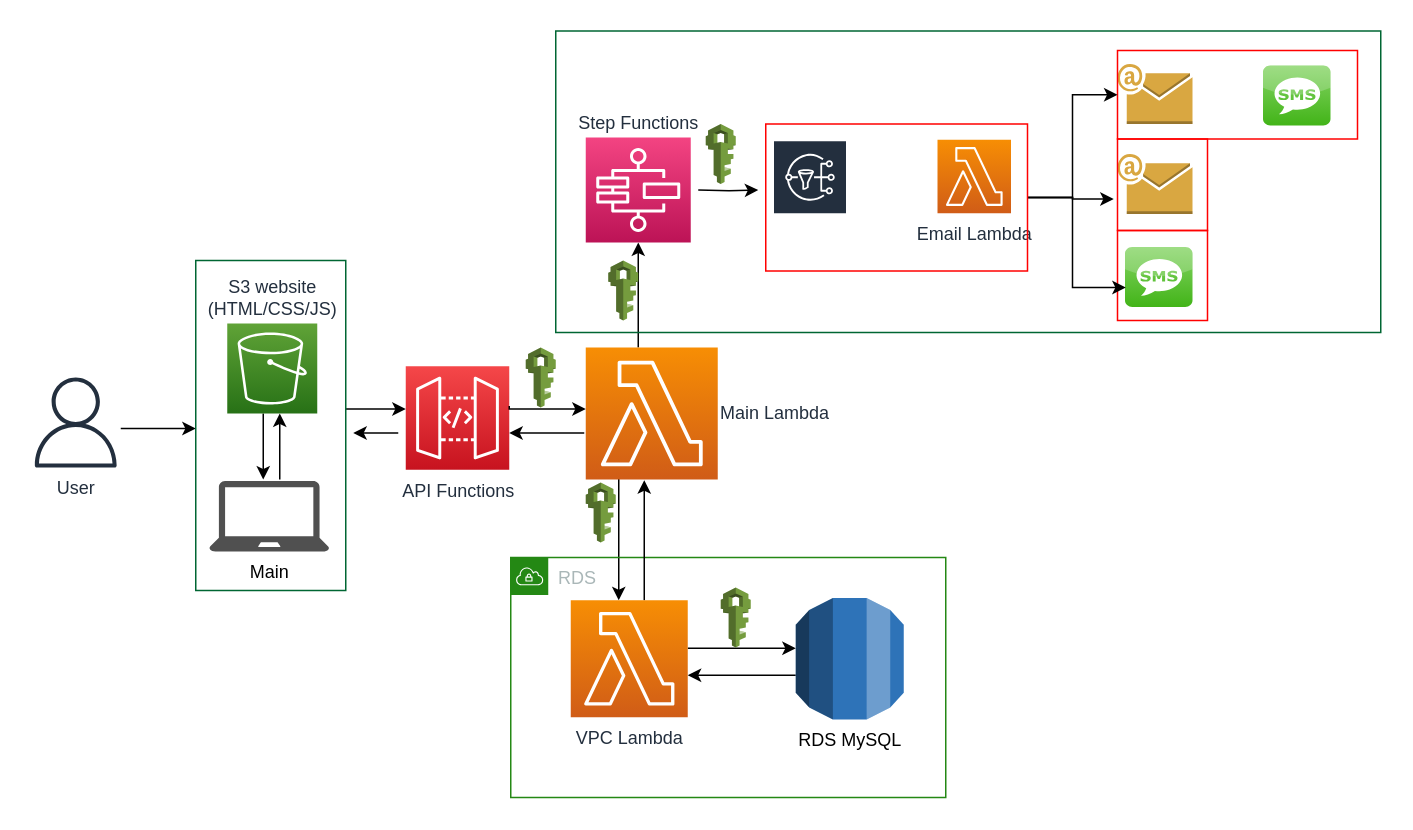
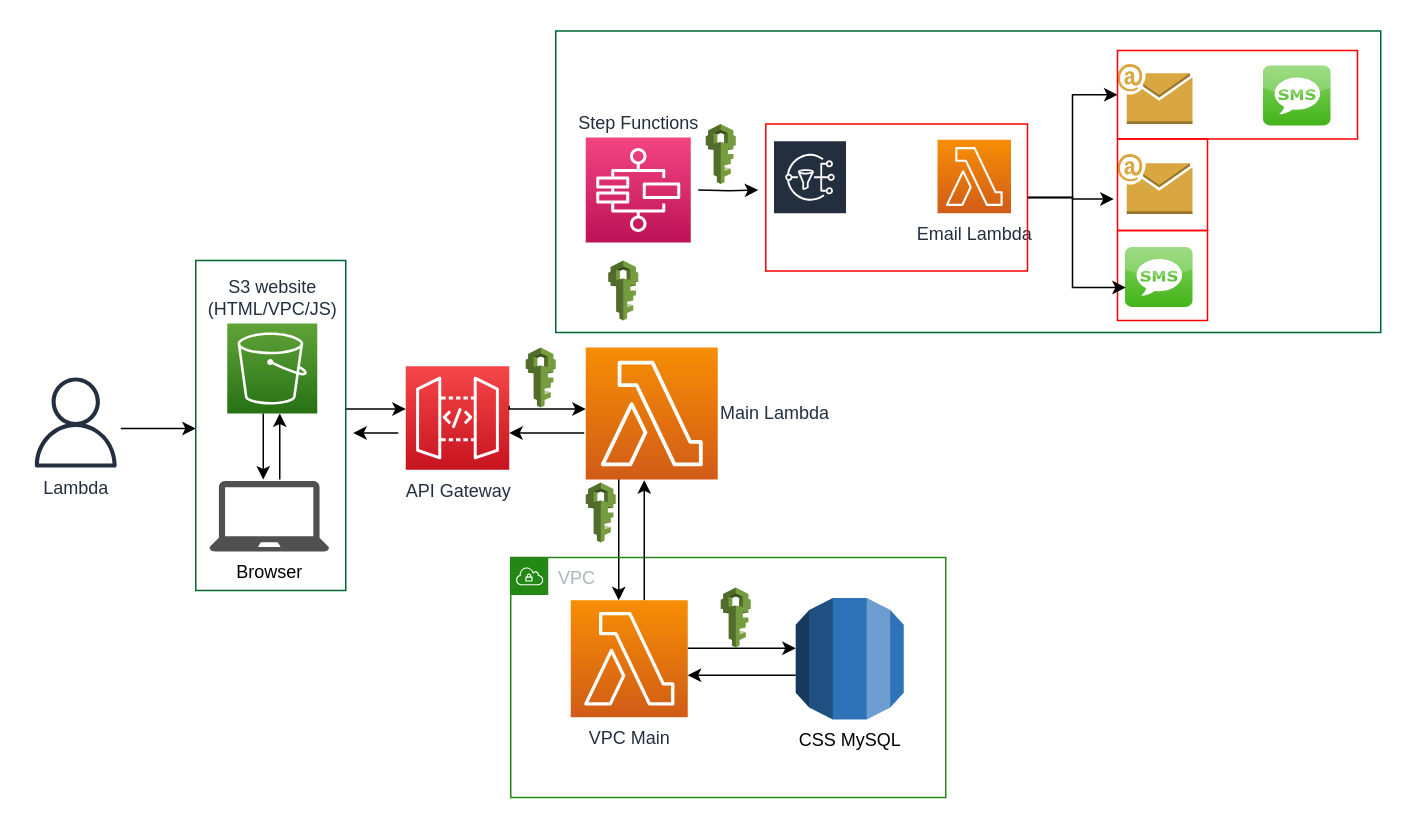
(273, 297) -> (273, 297)
(638, 300) -> none
(77, 489) -> (77, 489)
(459, 492) -> (459, 492)
(270, 573) -> (270, 573)
(574, 579) -> (574, 579)
(630, 739) -> (630, 739)
(851, 741) -> (851, 741)
